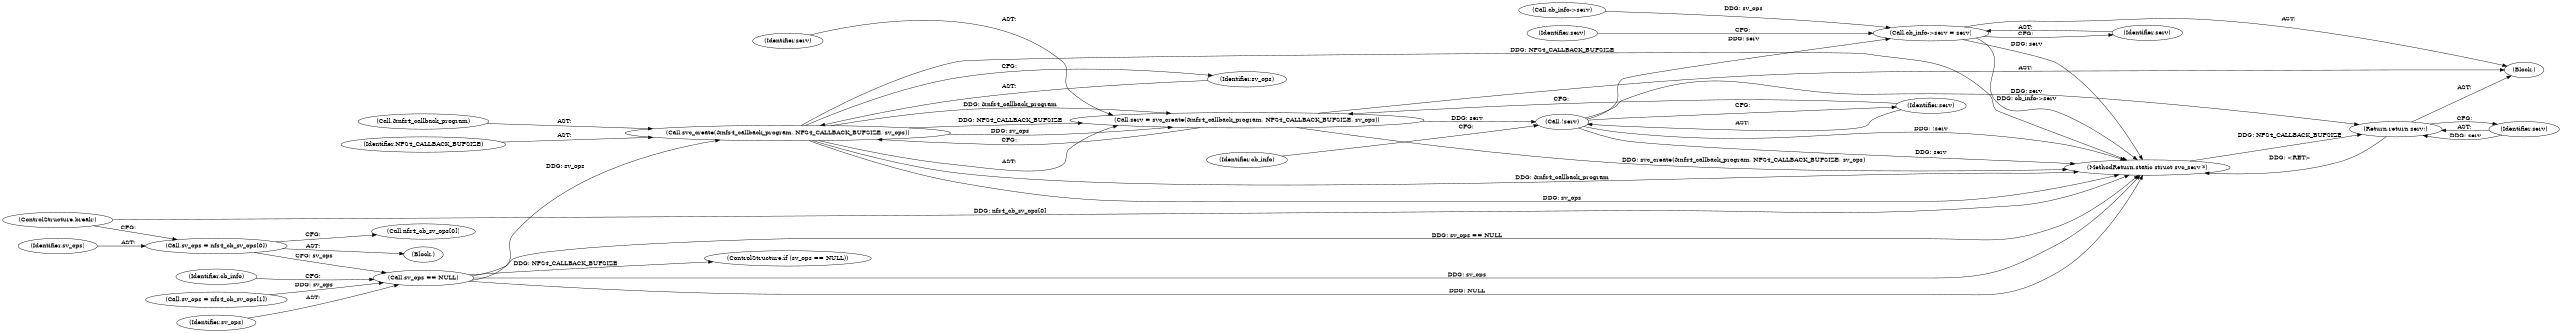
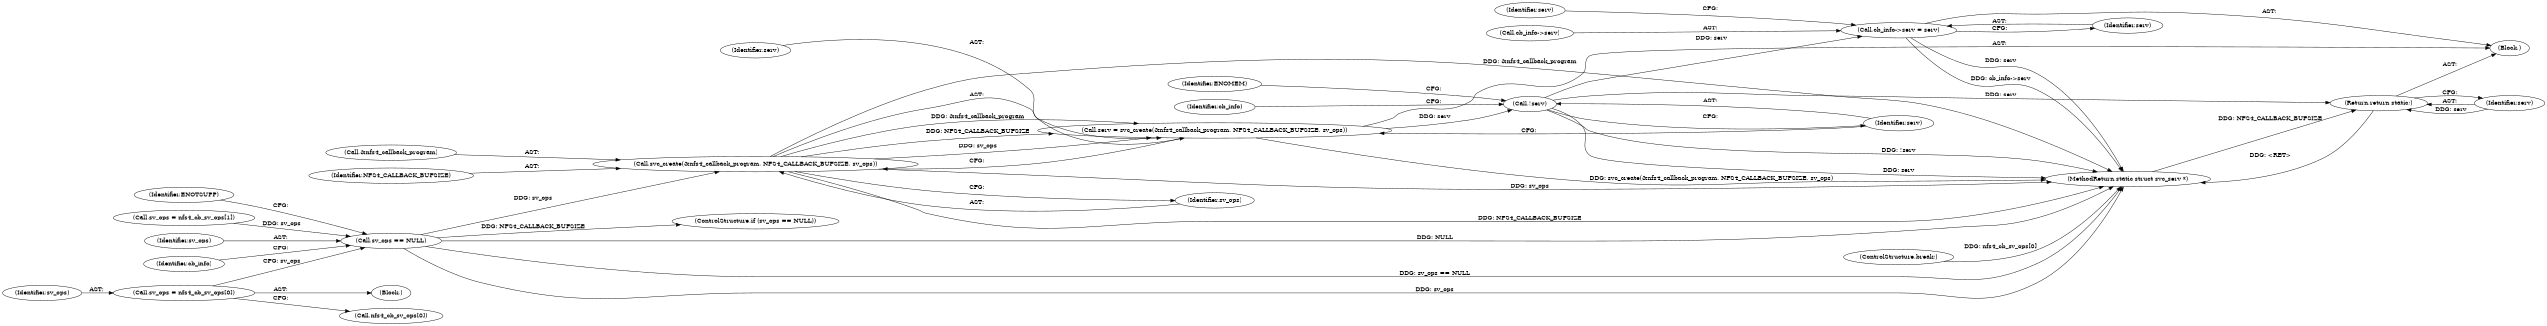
(1744, 9) -> (1711, 28)
none -> (1215, 84)
(2396, 129) -> (2379, 103)
none -> (184, 195)
(133, 232) -> none
